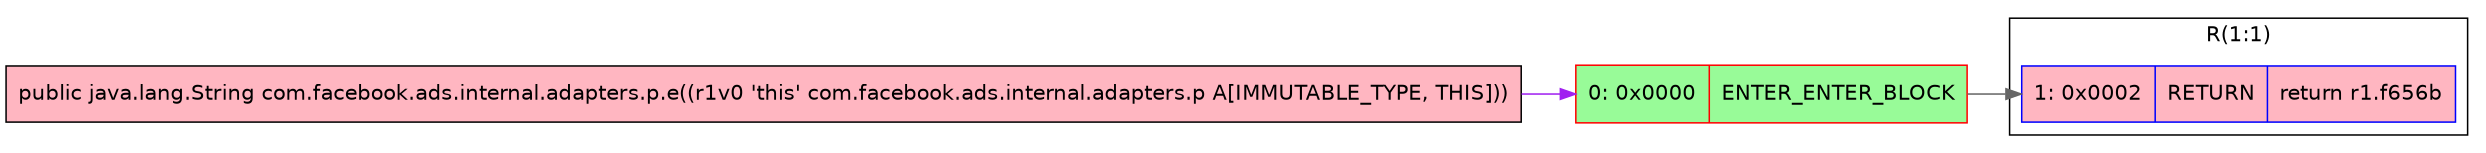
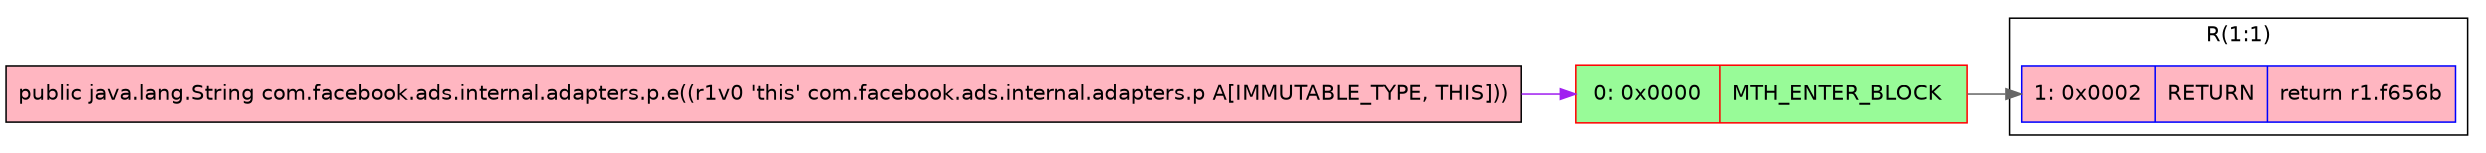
(1838, 93) -> (1837, 93)
